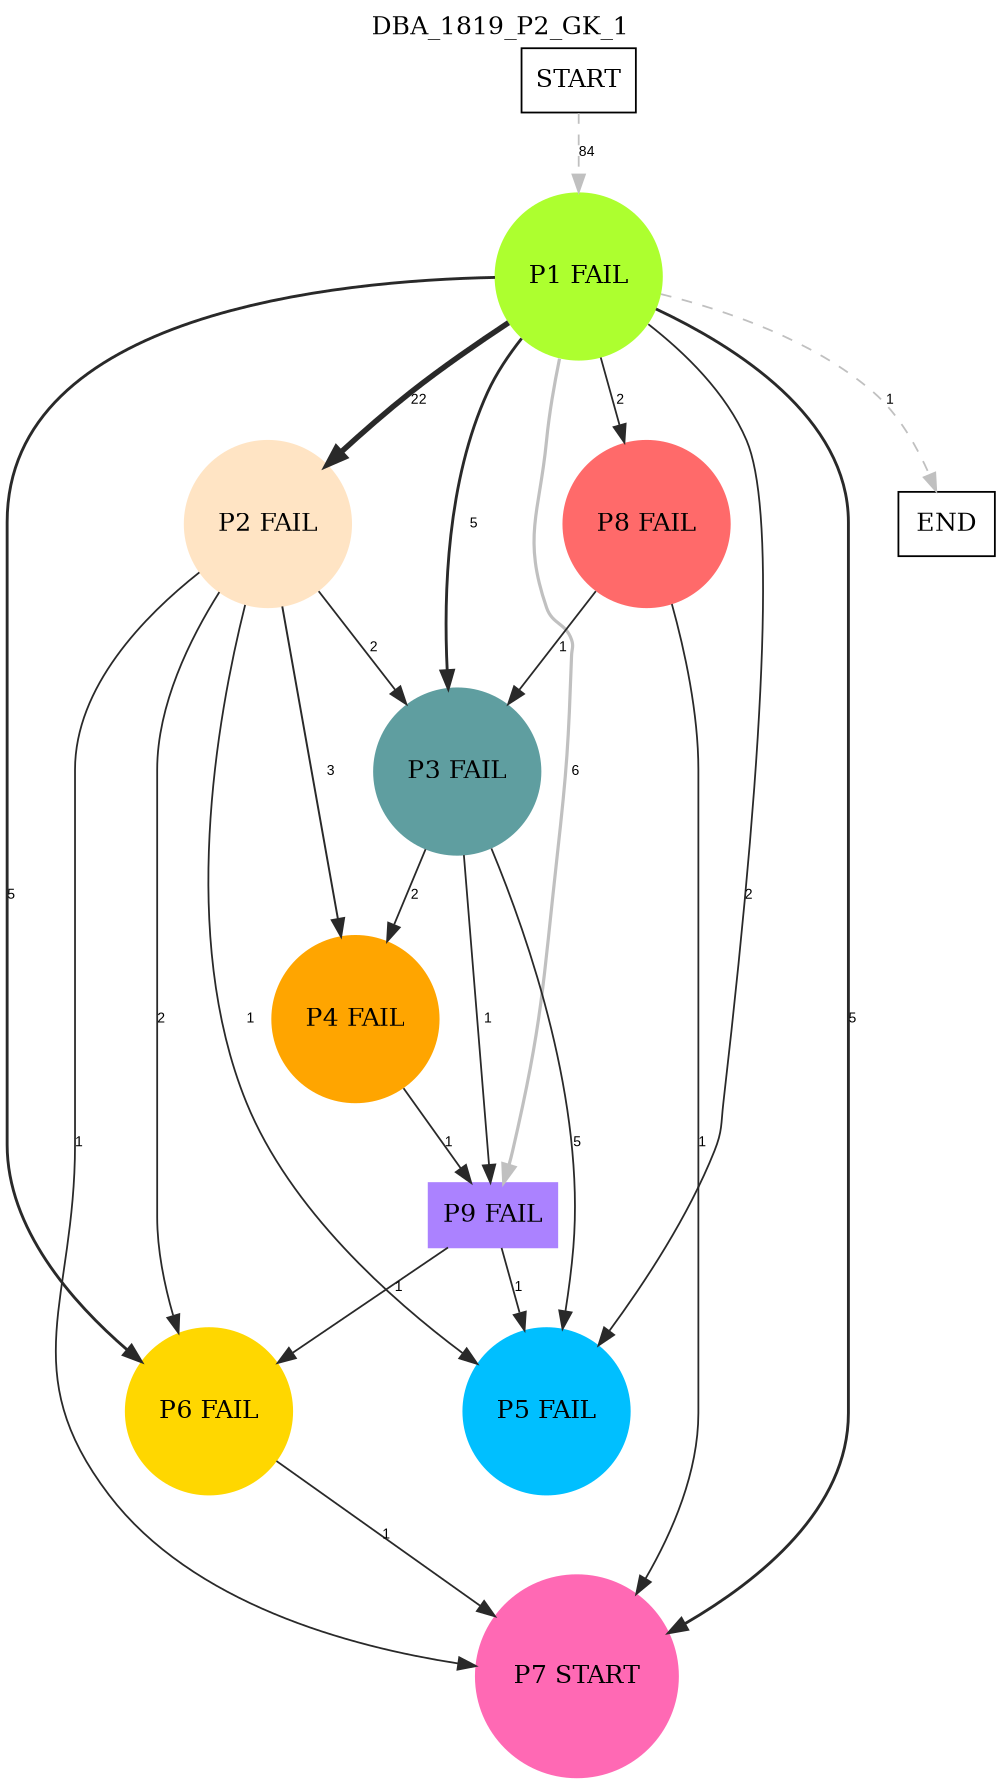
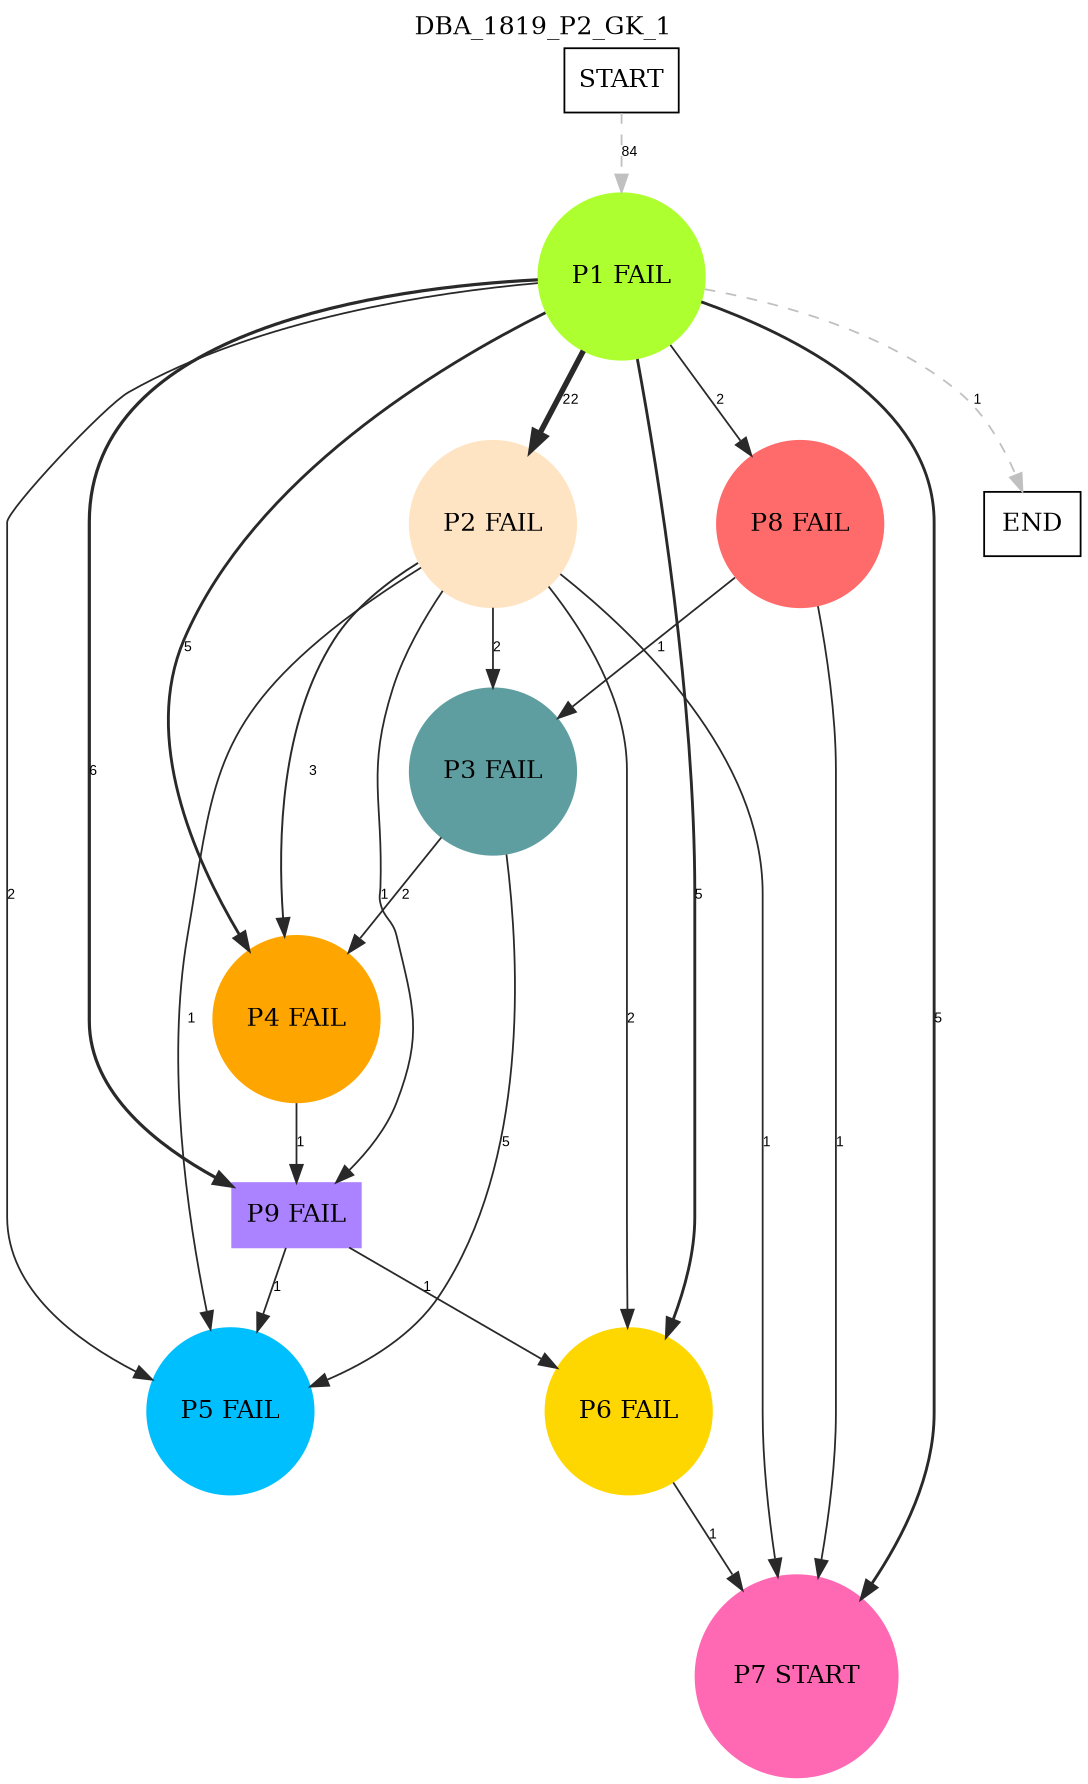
(456, 497) -> (231, 560)
(567, 758) -> (89, 598)
(476, 1010) -> (380, 885)
